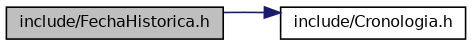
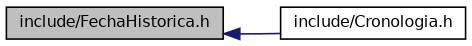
(244, 12) -> (260, 34)
